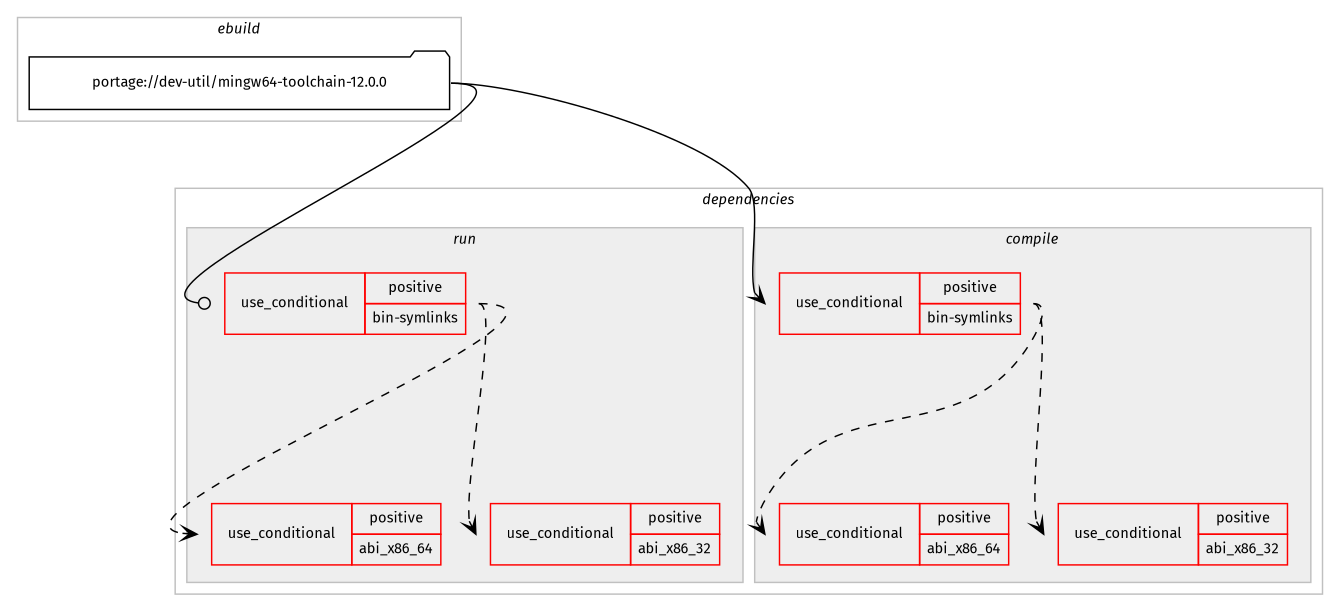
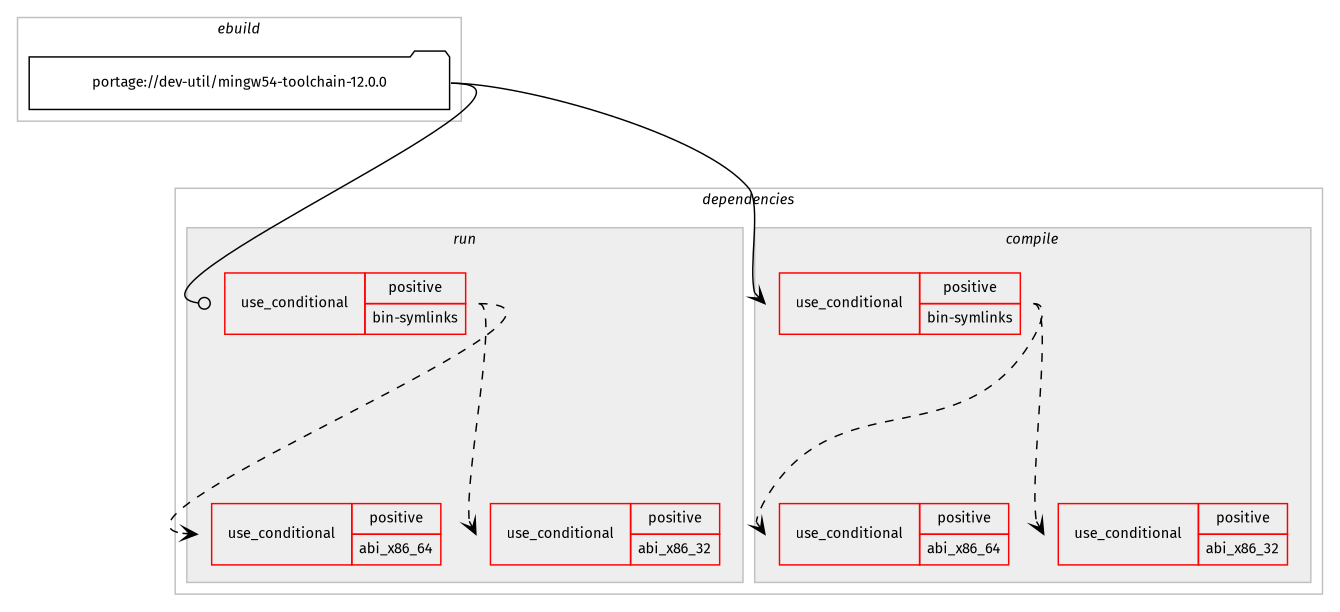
(239, 83) -> (239, 83)
